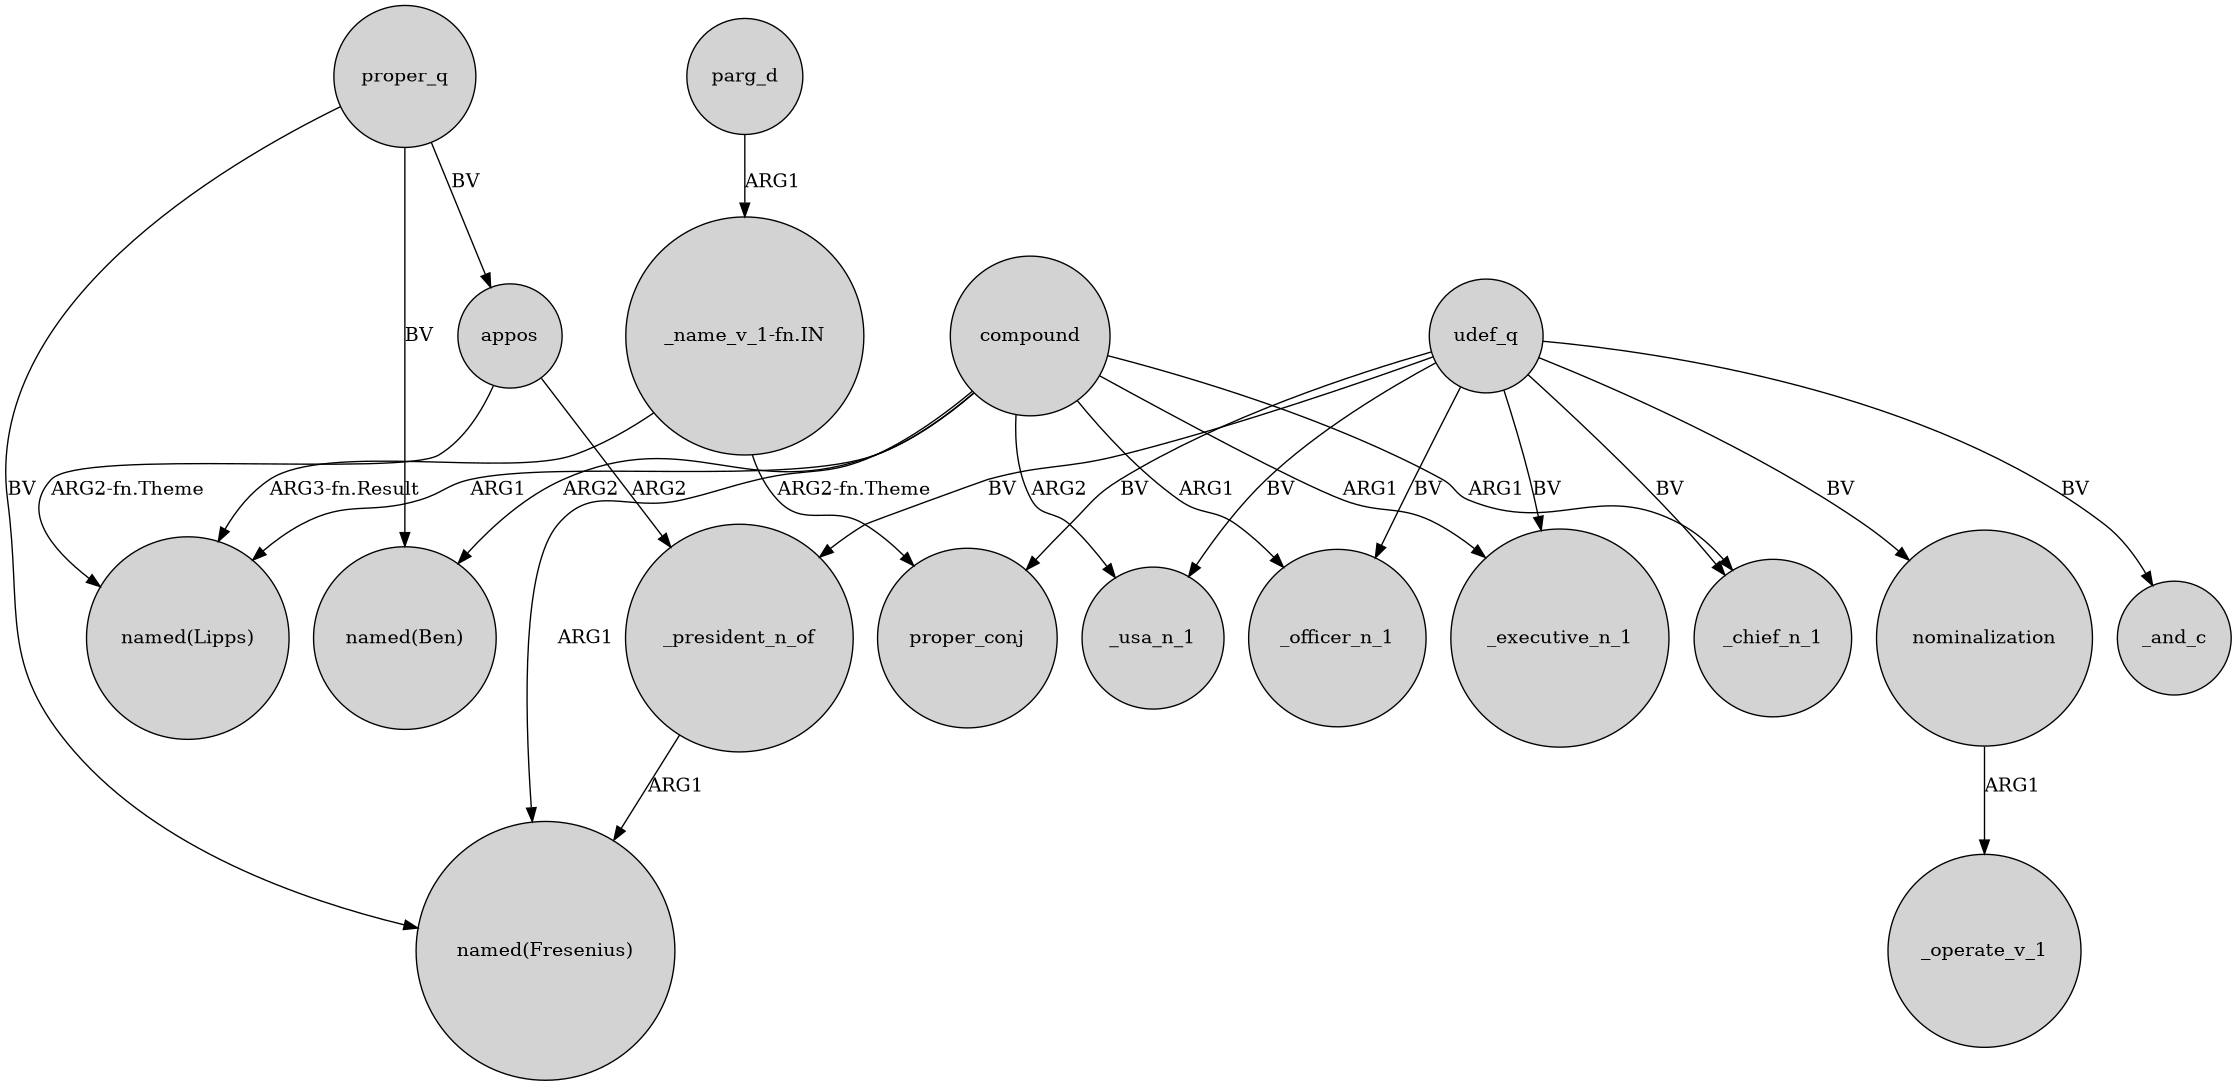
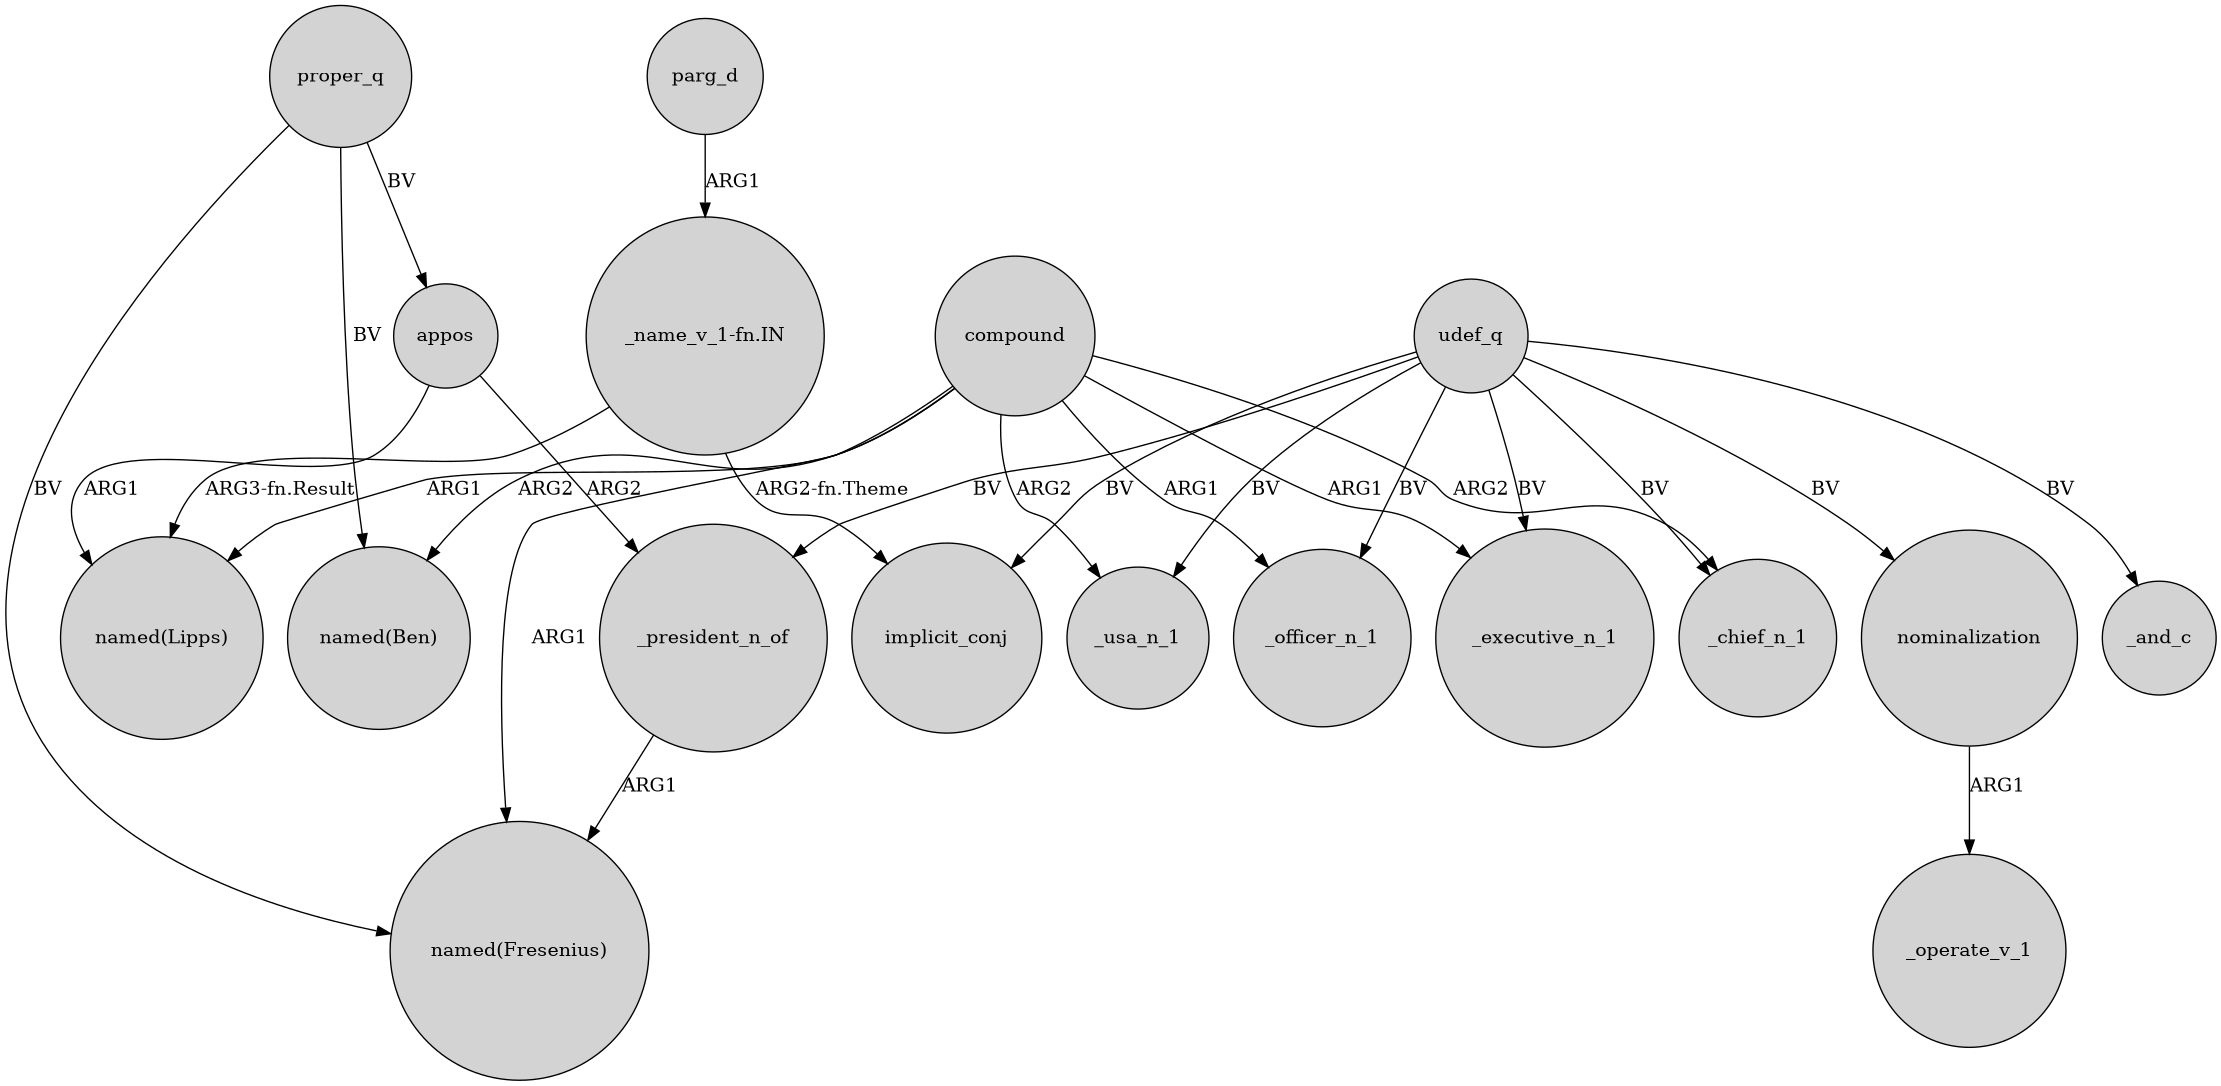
(128, 490) -> (112, 490)
(1496, 490) -> (1481, 490)
(967, 638) -> (947, 638)
